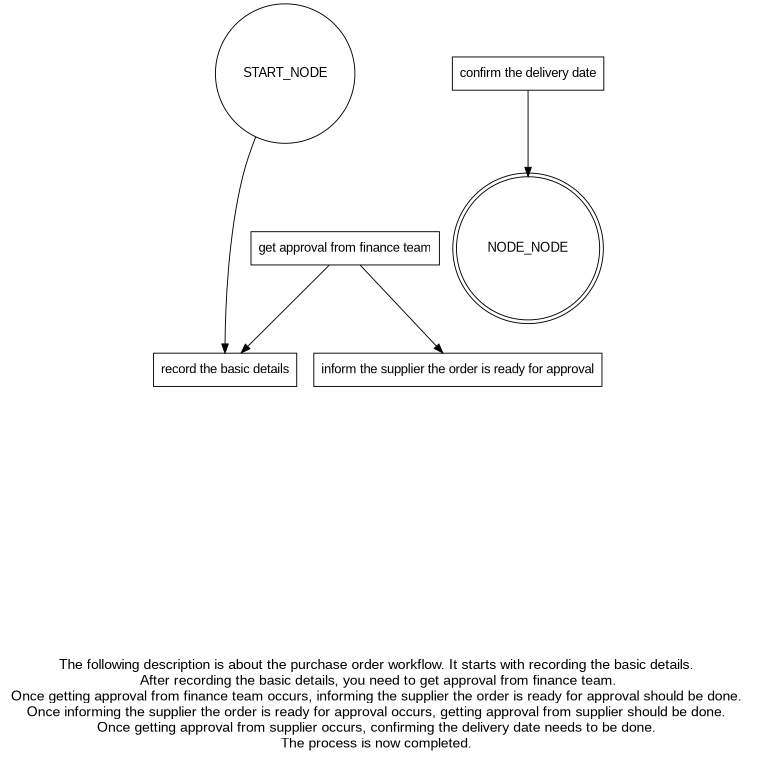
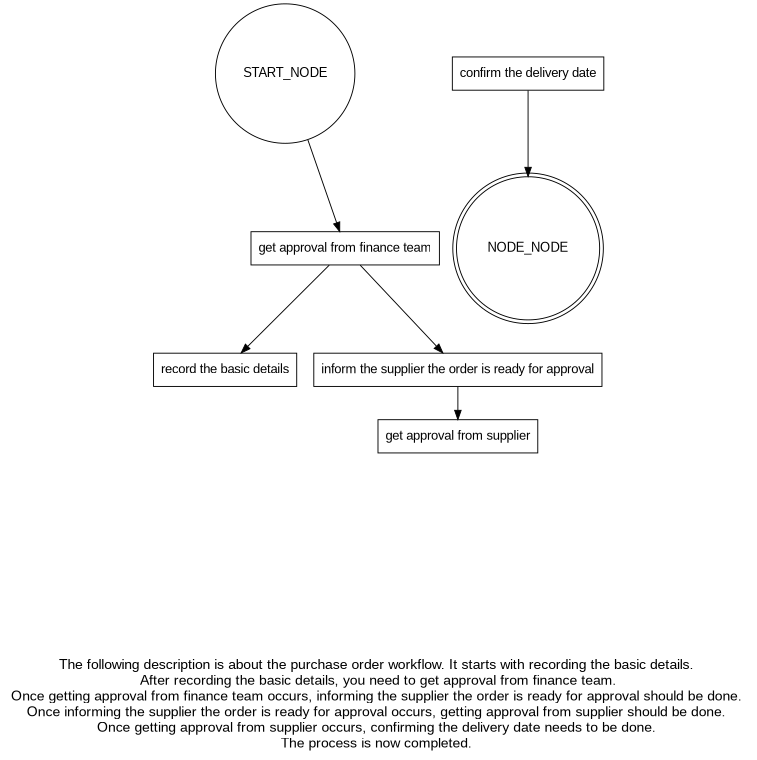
(232, 239) -> (322, 181)
none -> (458, 436)
